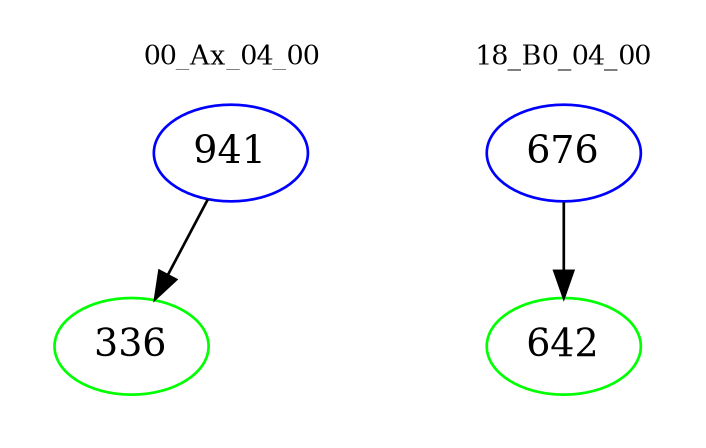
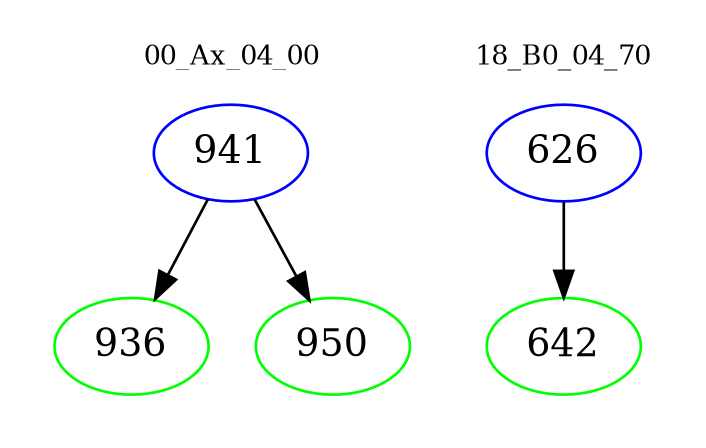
(564, 58) -> (564, 58)
(564, 153) -> (564, 153)
(132, 346) -> (132, 346)
none -> (333, 346)
